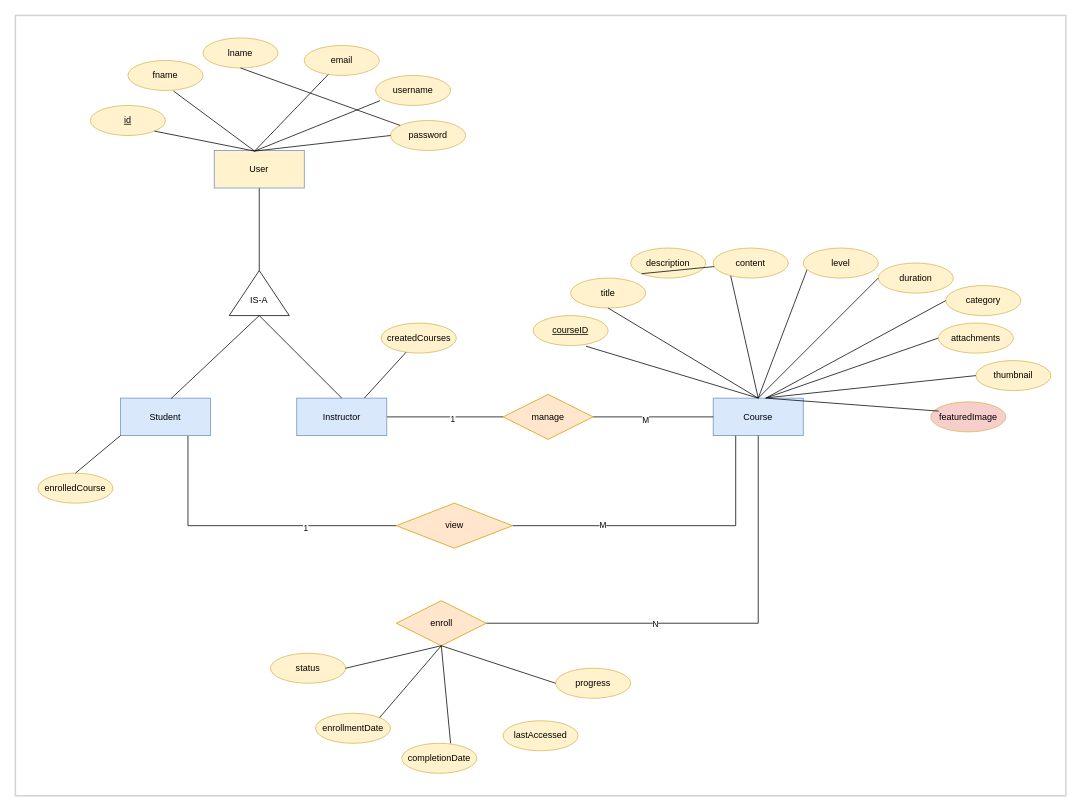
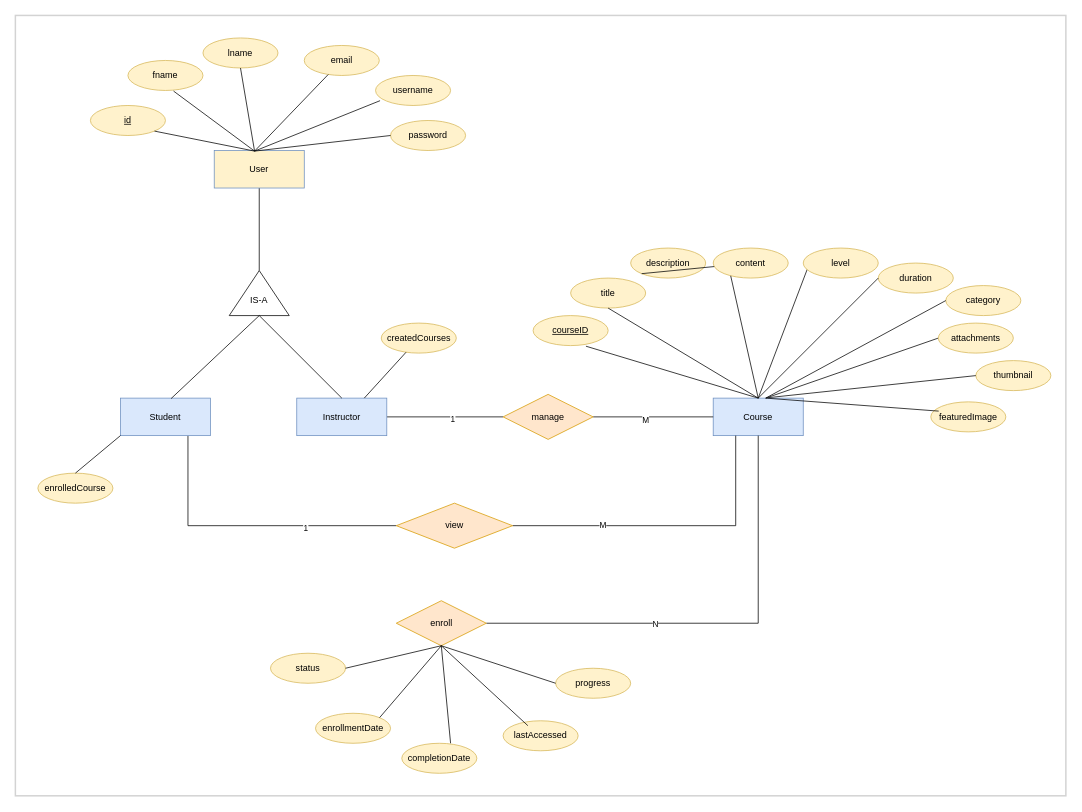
(320, 96) -> (247, 107)
(968, 417) -> (968, 417)
none -> (485, 686)
